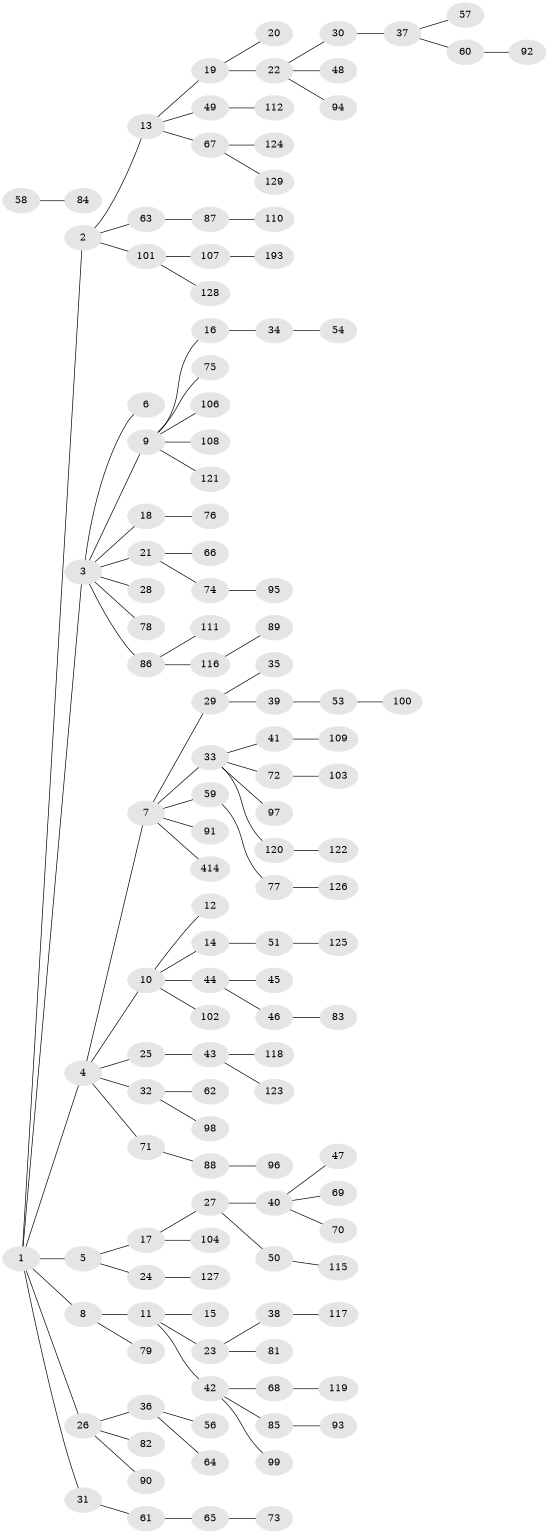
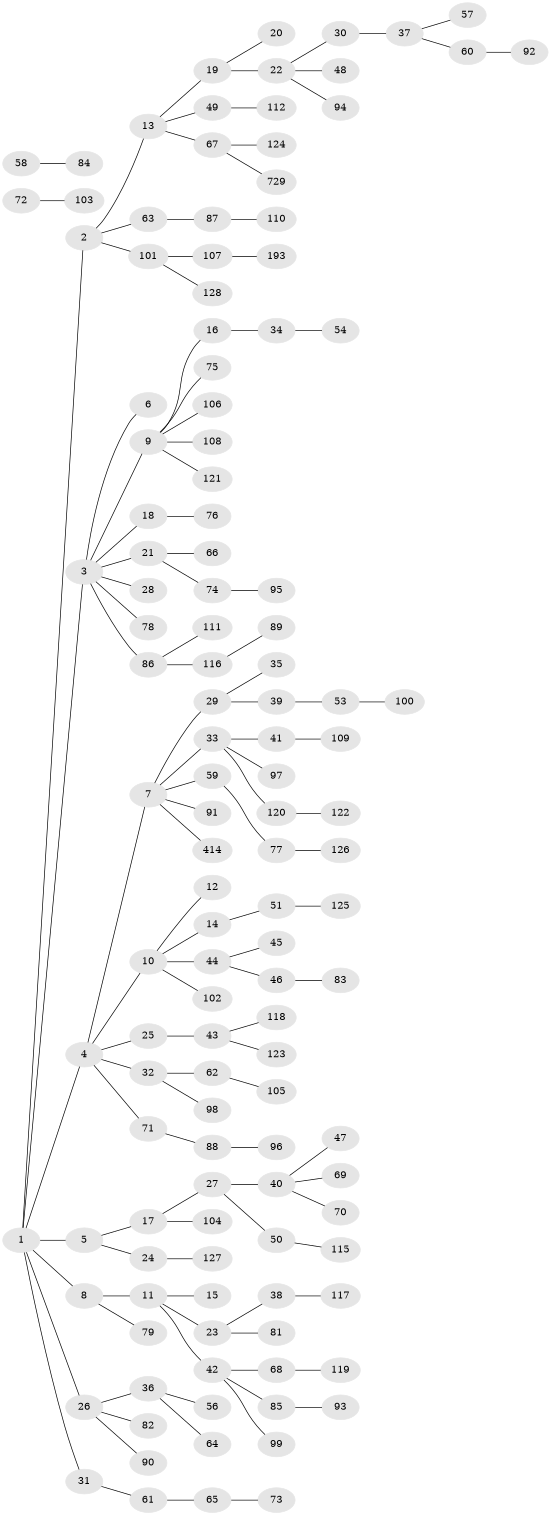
(274, 182) -> (276, 182)
(242, 767) -> none
none -> (276, 1092)
